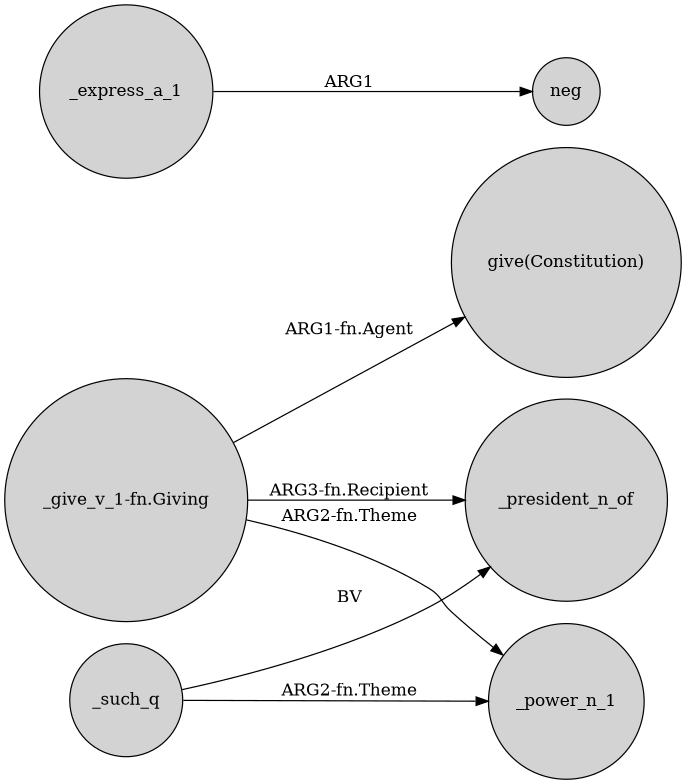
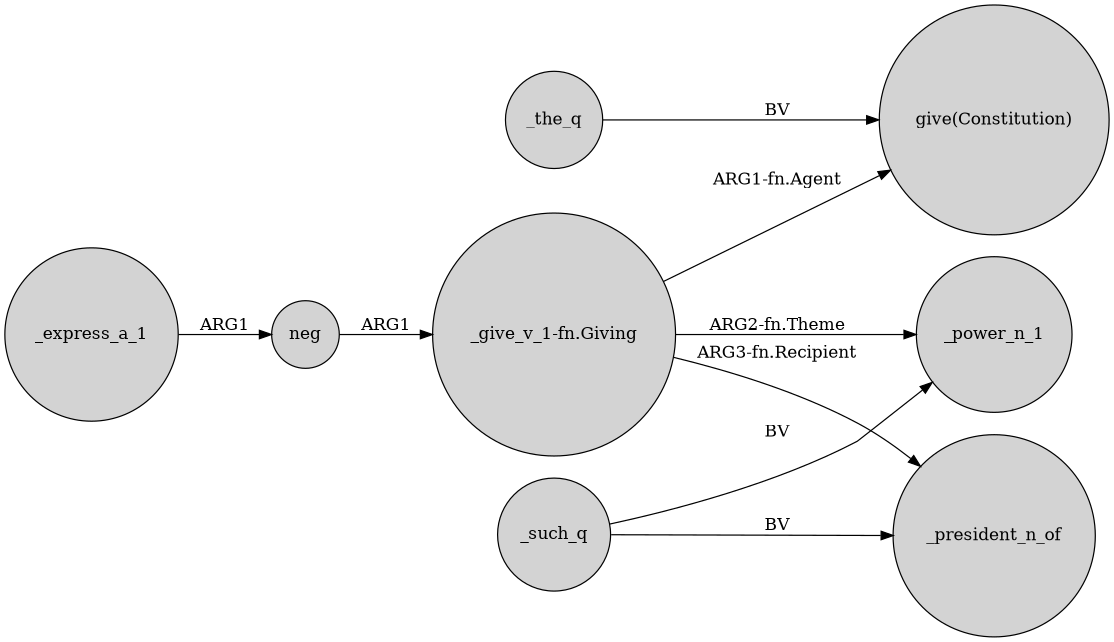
none -> (554, 120)
none -> (380, 335)
(349, 691) -> (777, 432)
